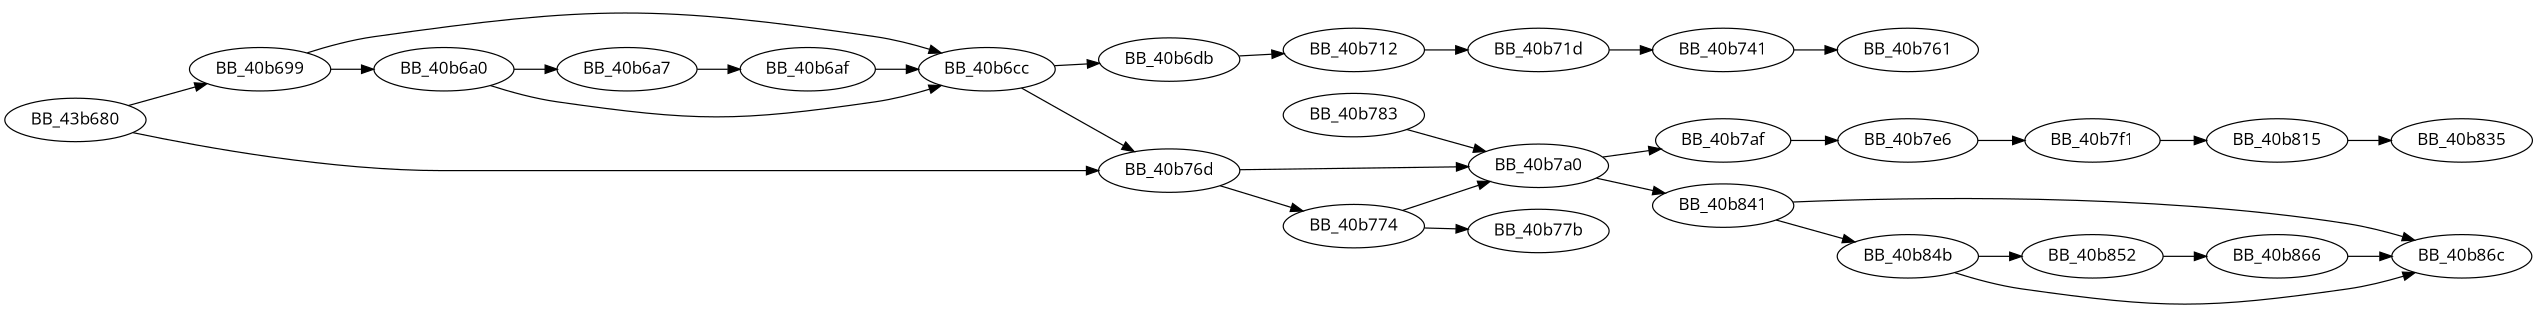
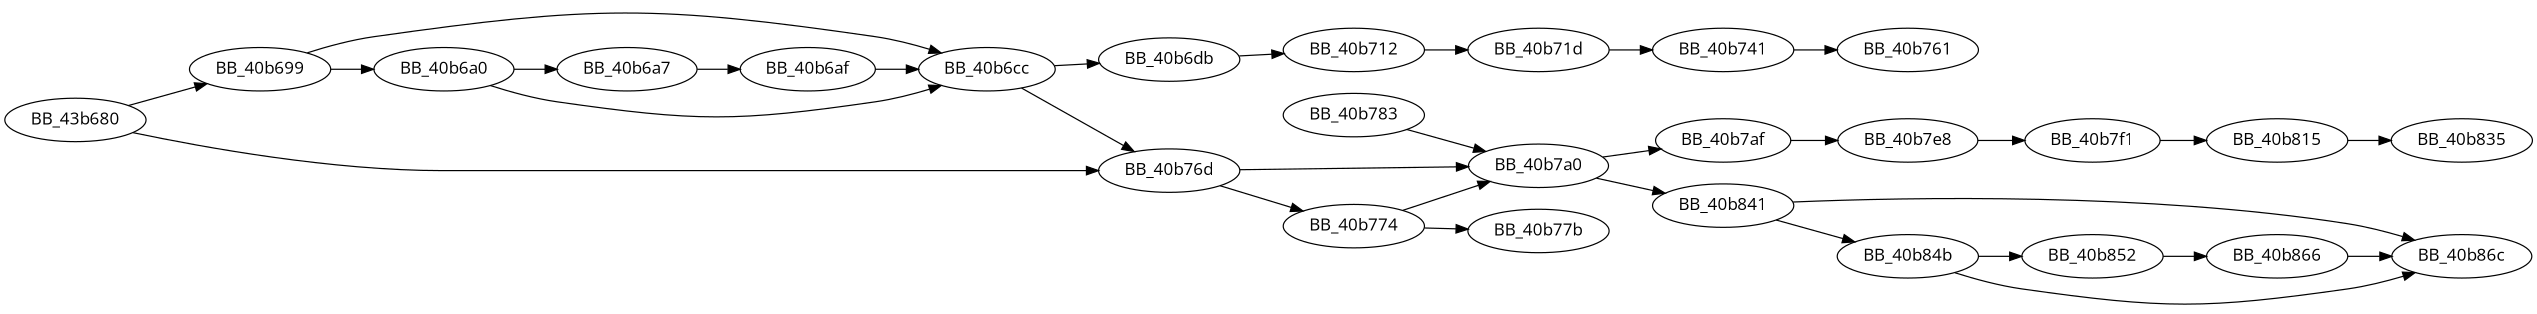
(1908, 140) -> (1908, 140)
